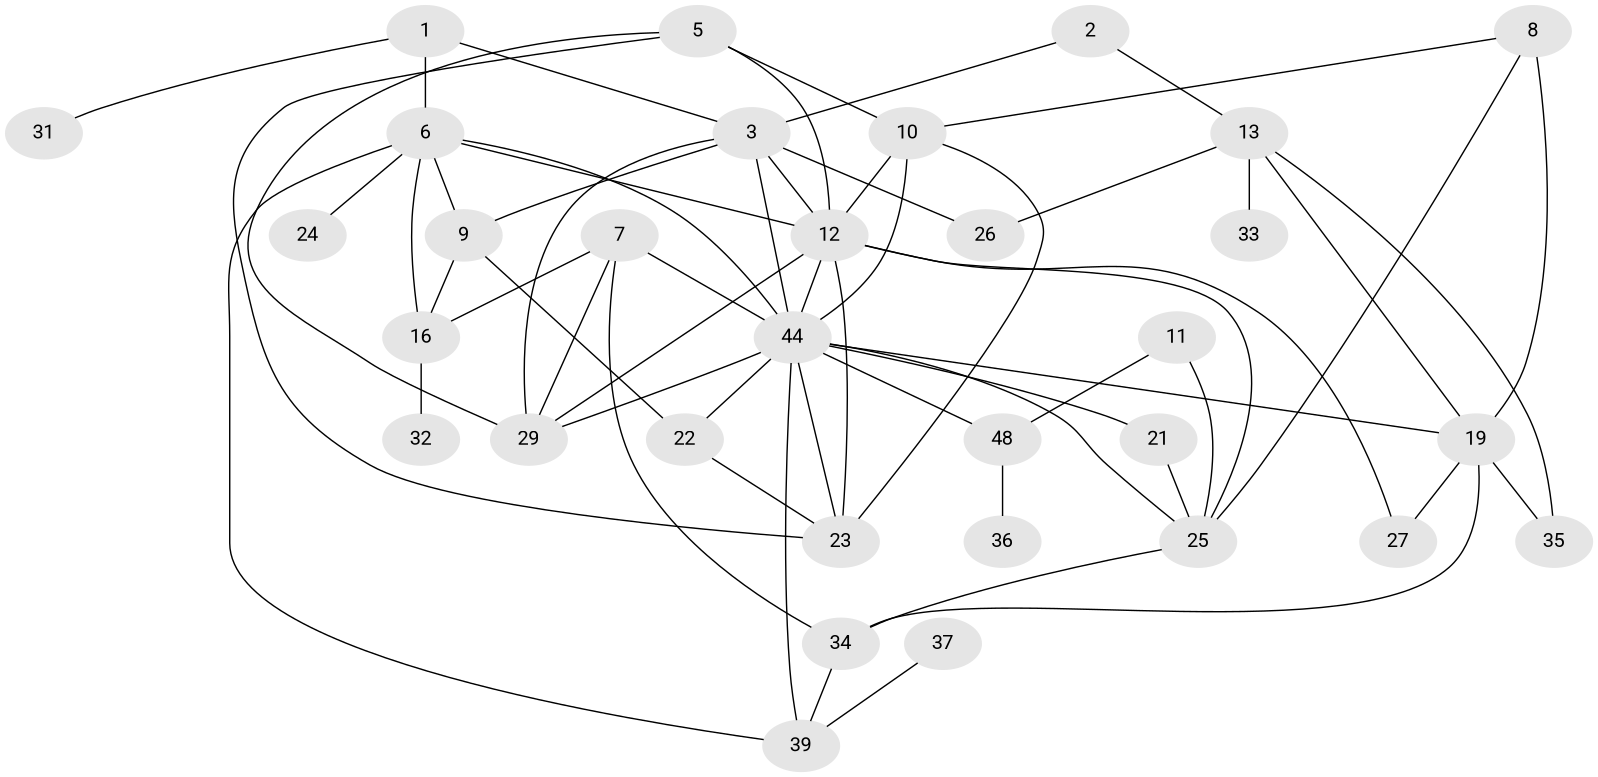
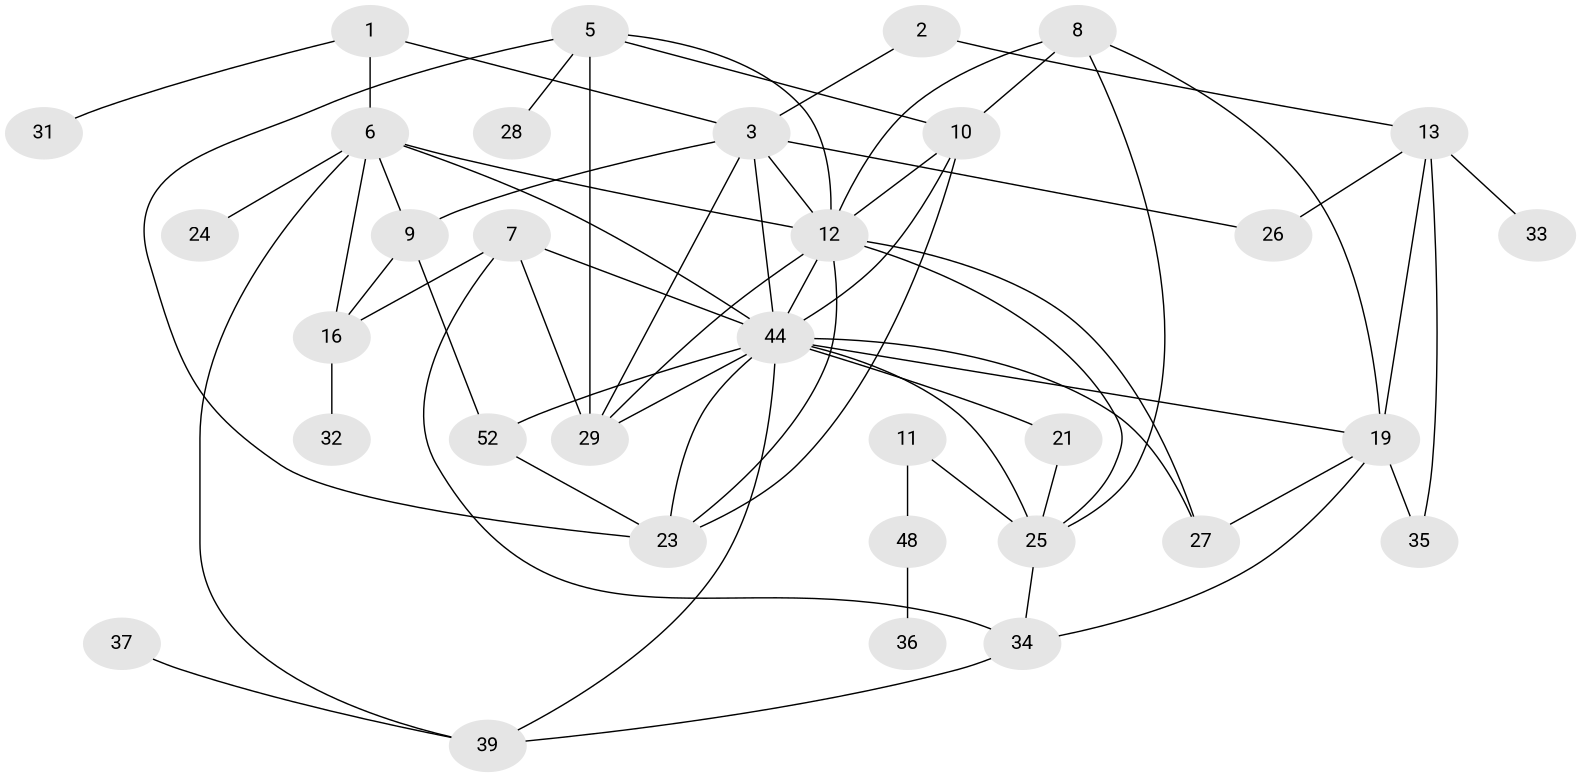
none -> (919, 101)
none -> (512, 133)
(898, 389) -> (1011, 367)
(685, 440) -> (488, 440)
